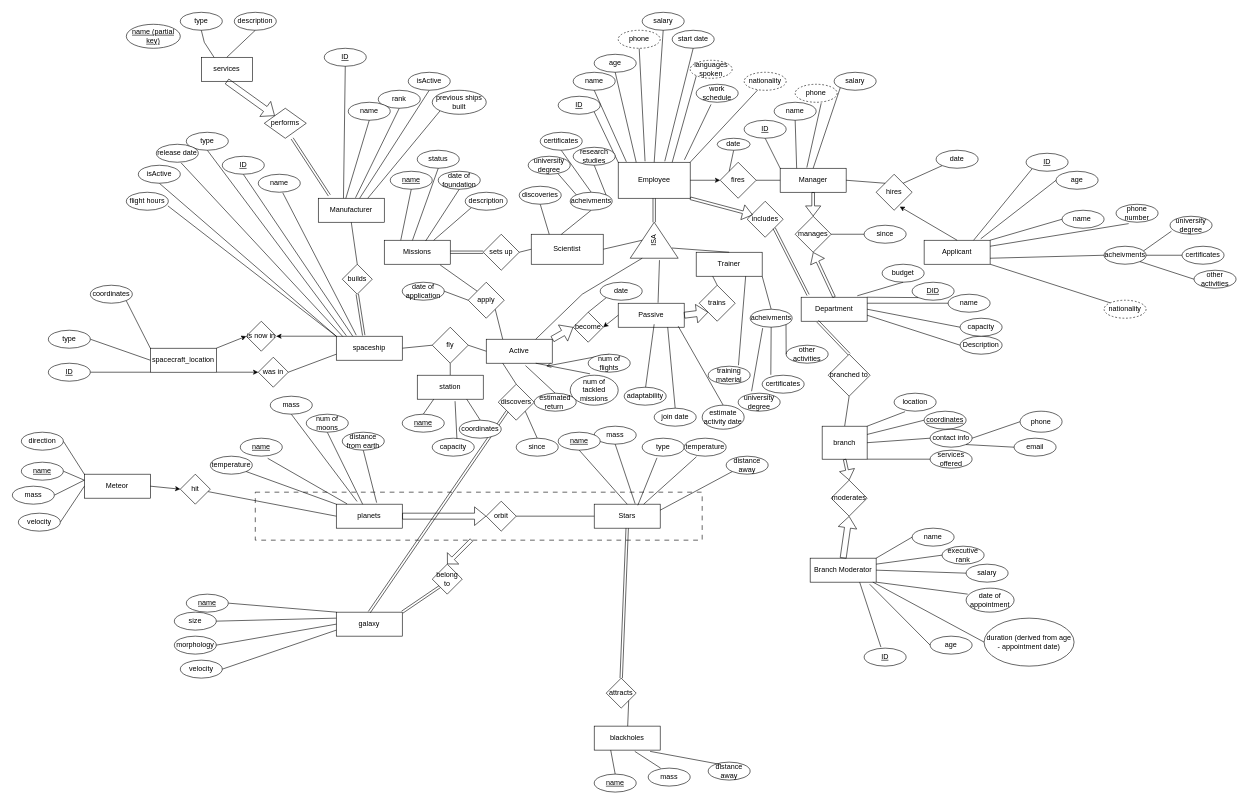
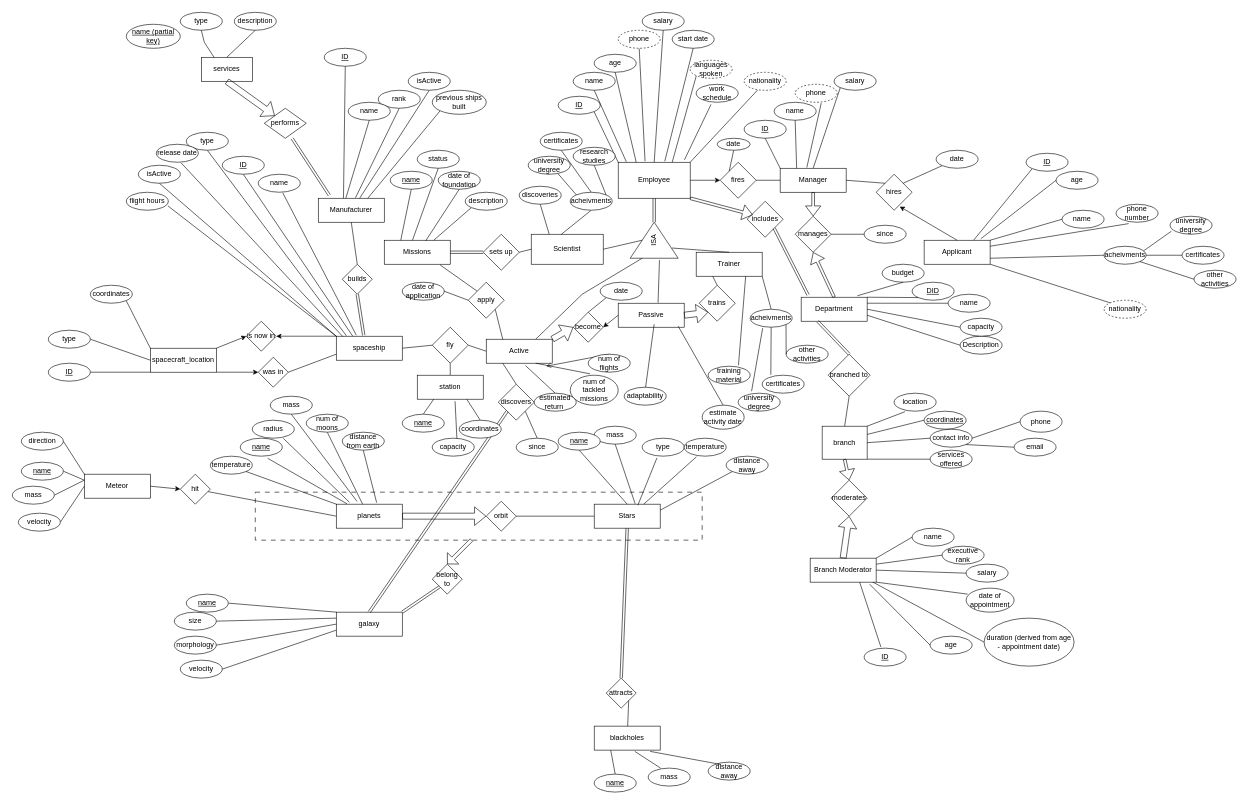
(672, 368) -> none
(675, 417) -> none
none -> (273, 429)
none -> (316, 470)
